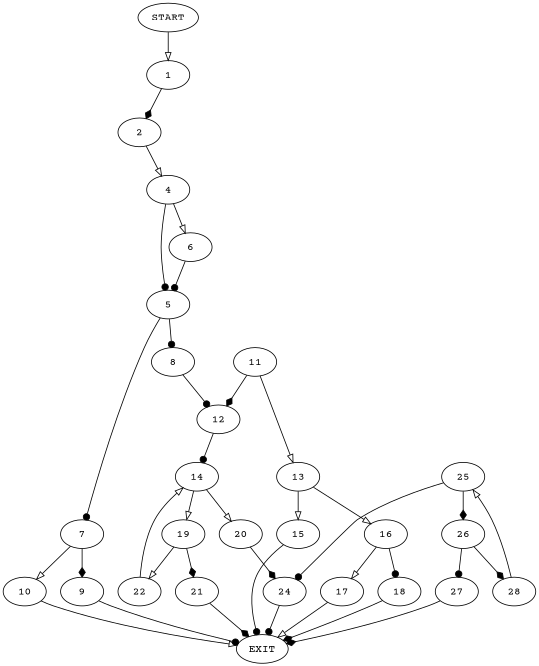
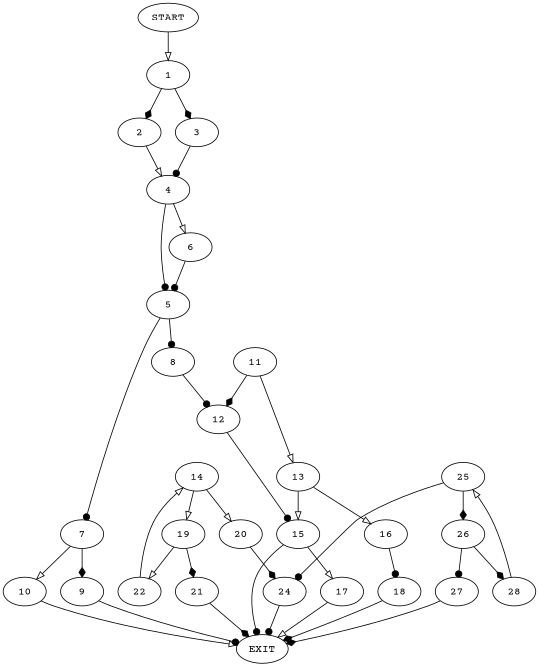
none -> (197, 132)
(209, 445) -> (256, 474)
(366, 560) -> (320, 563)
